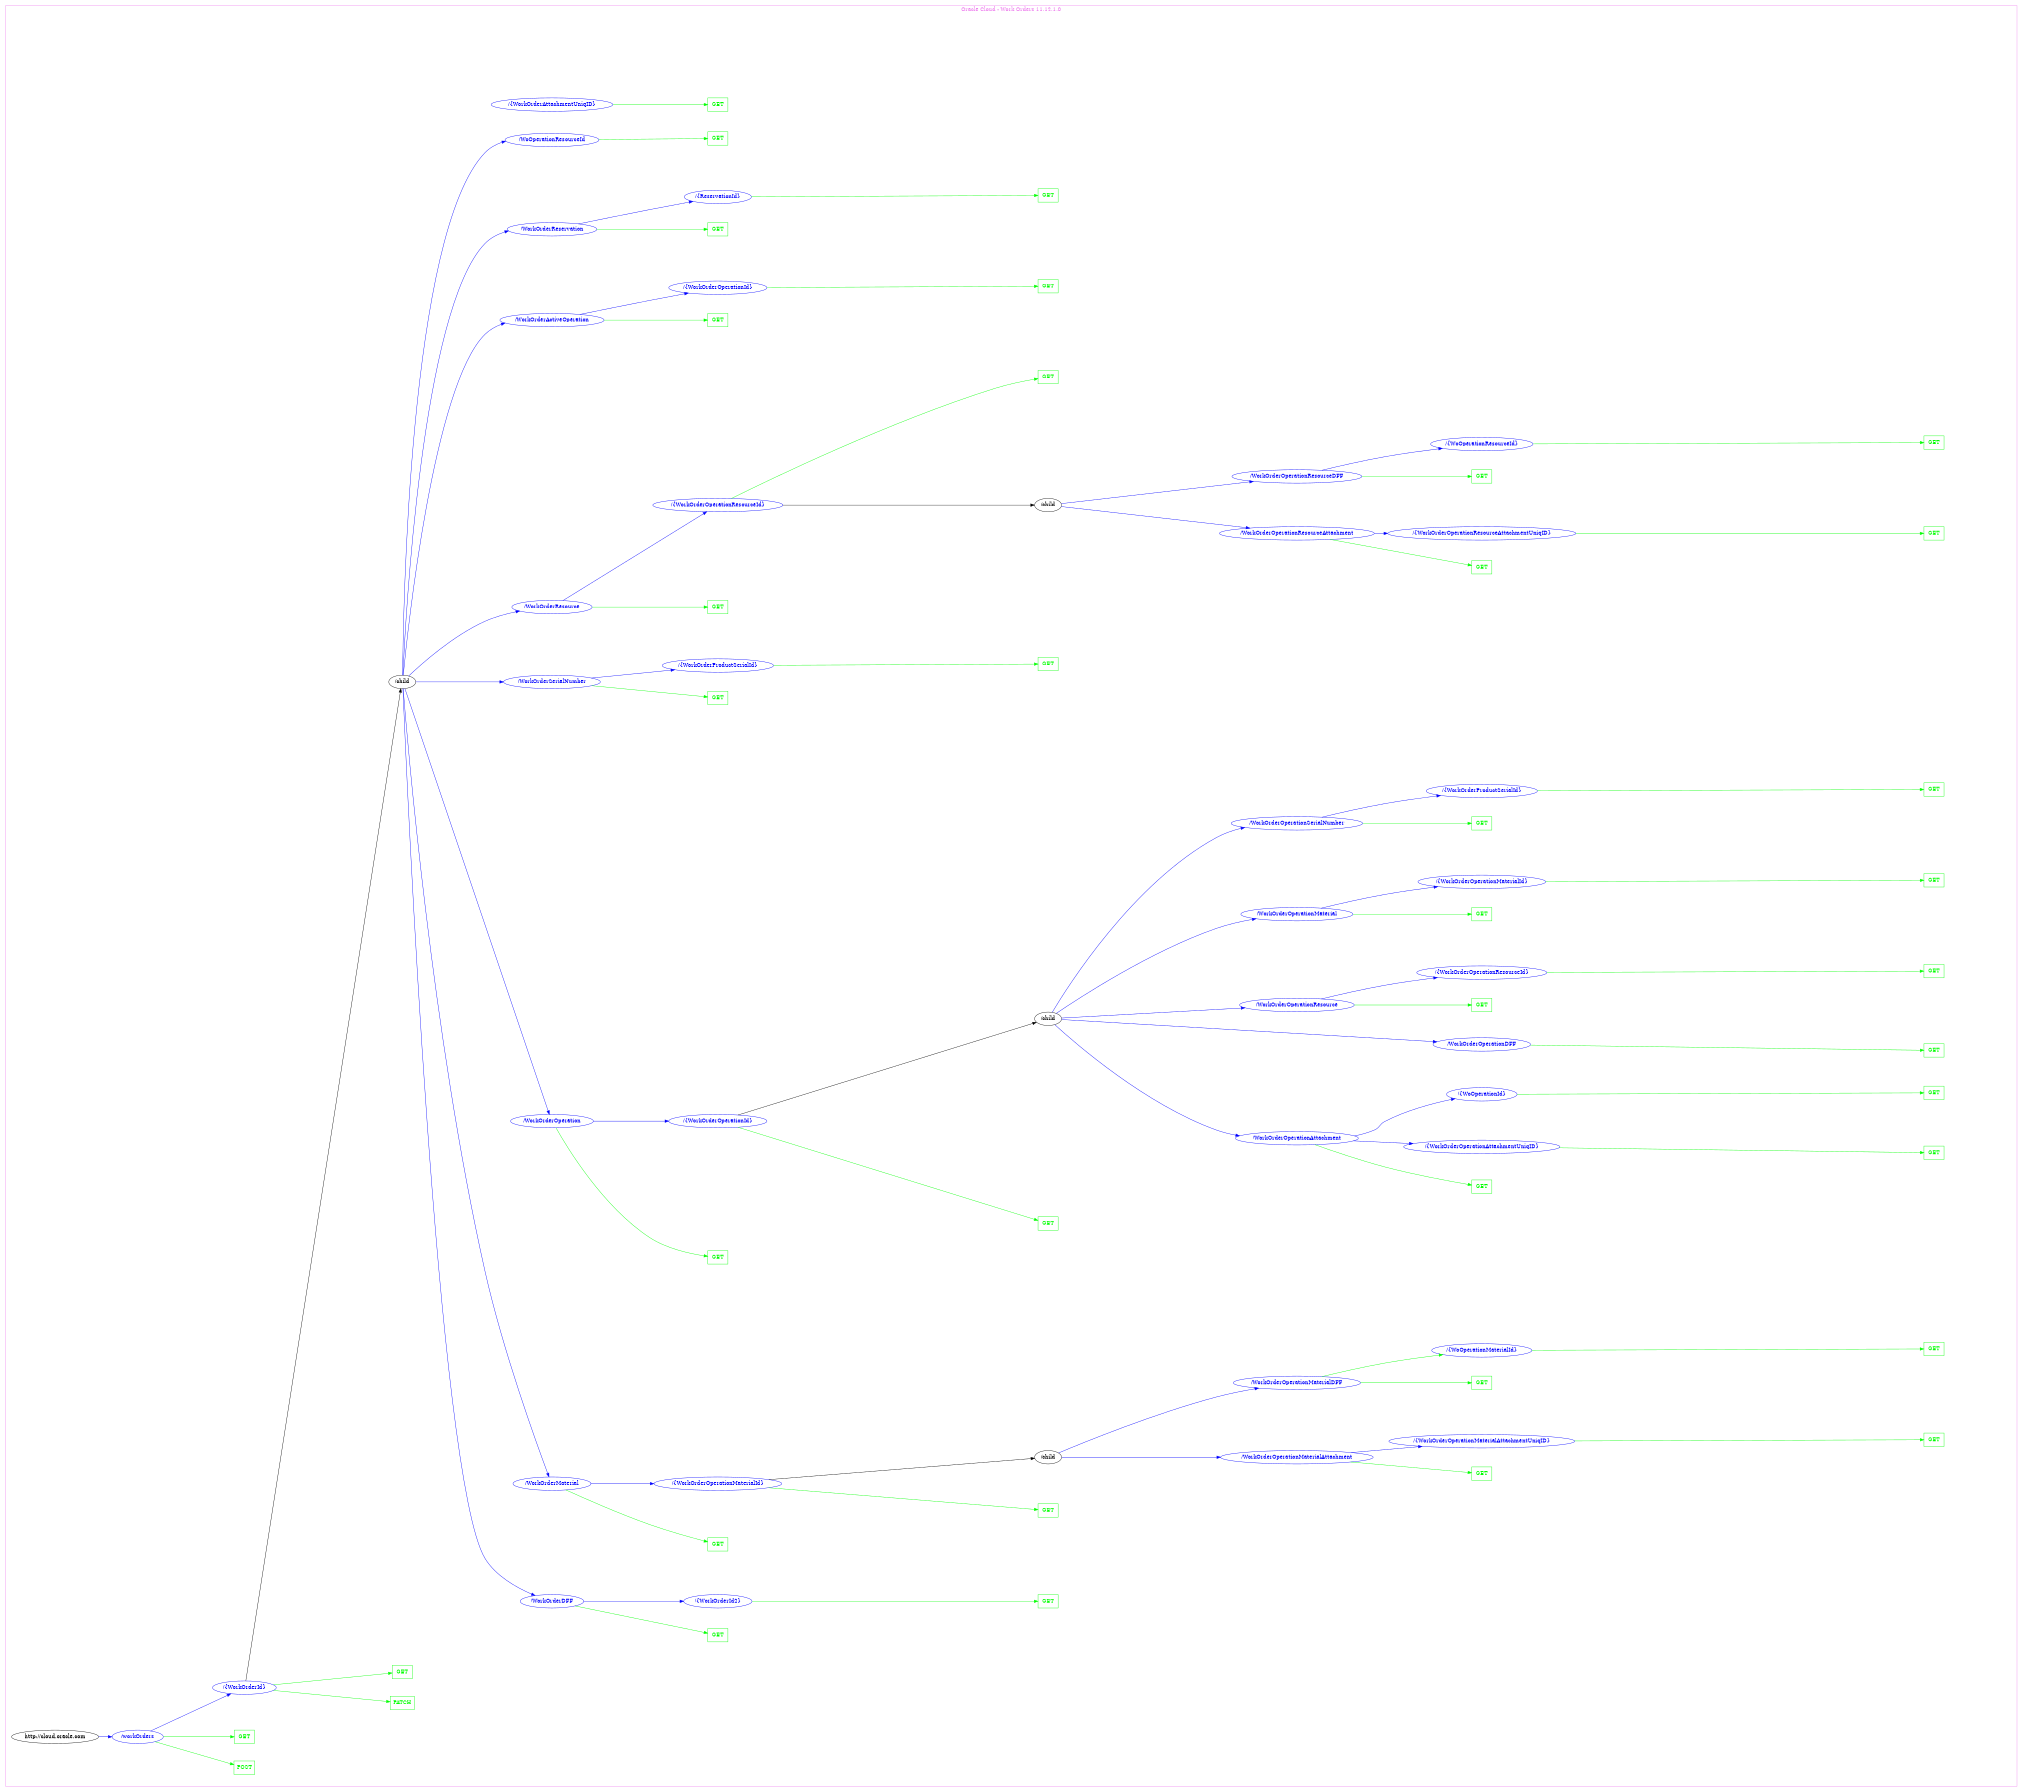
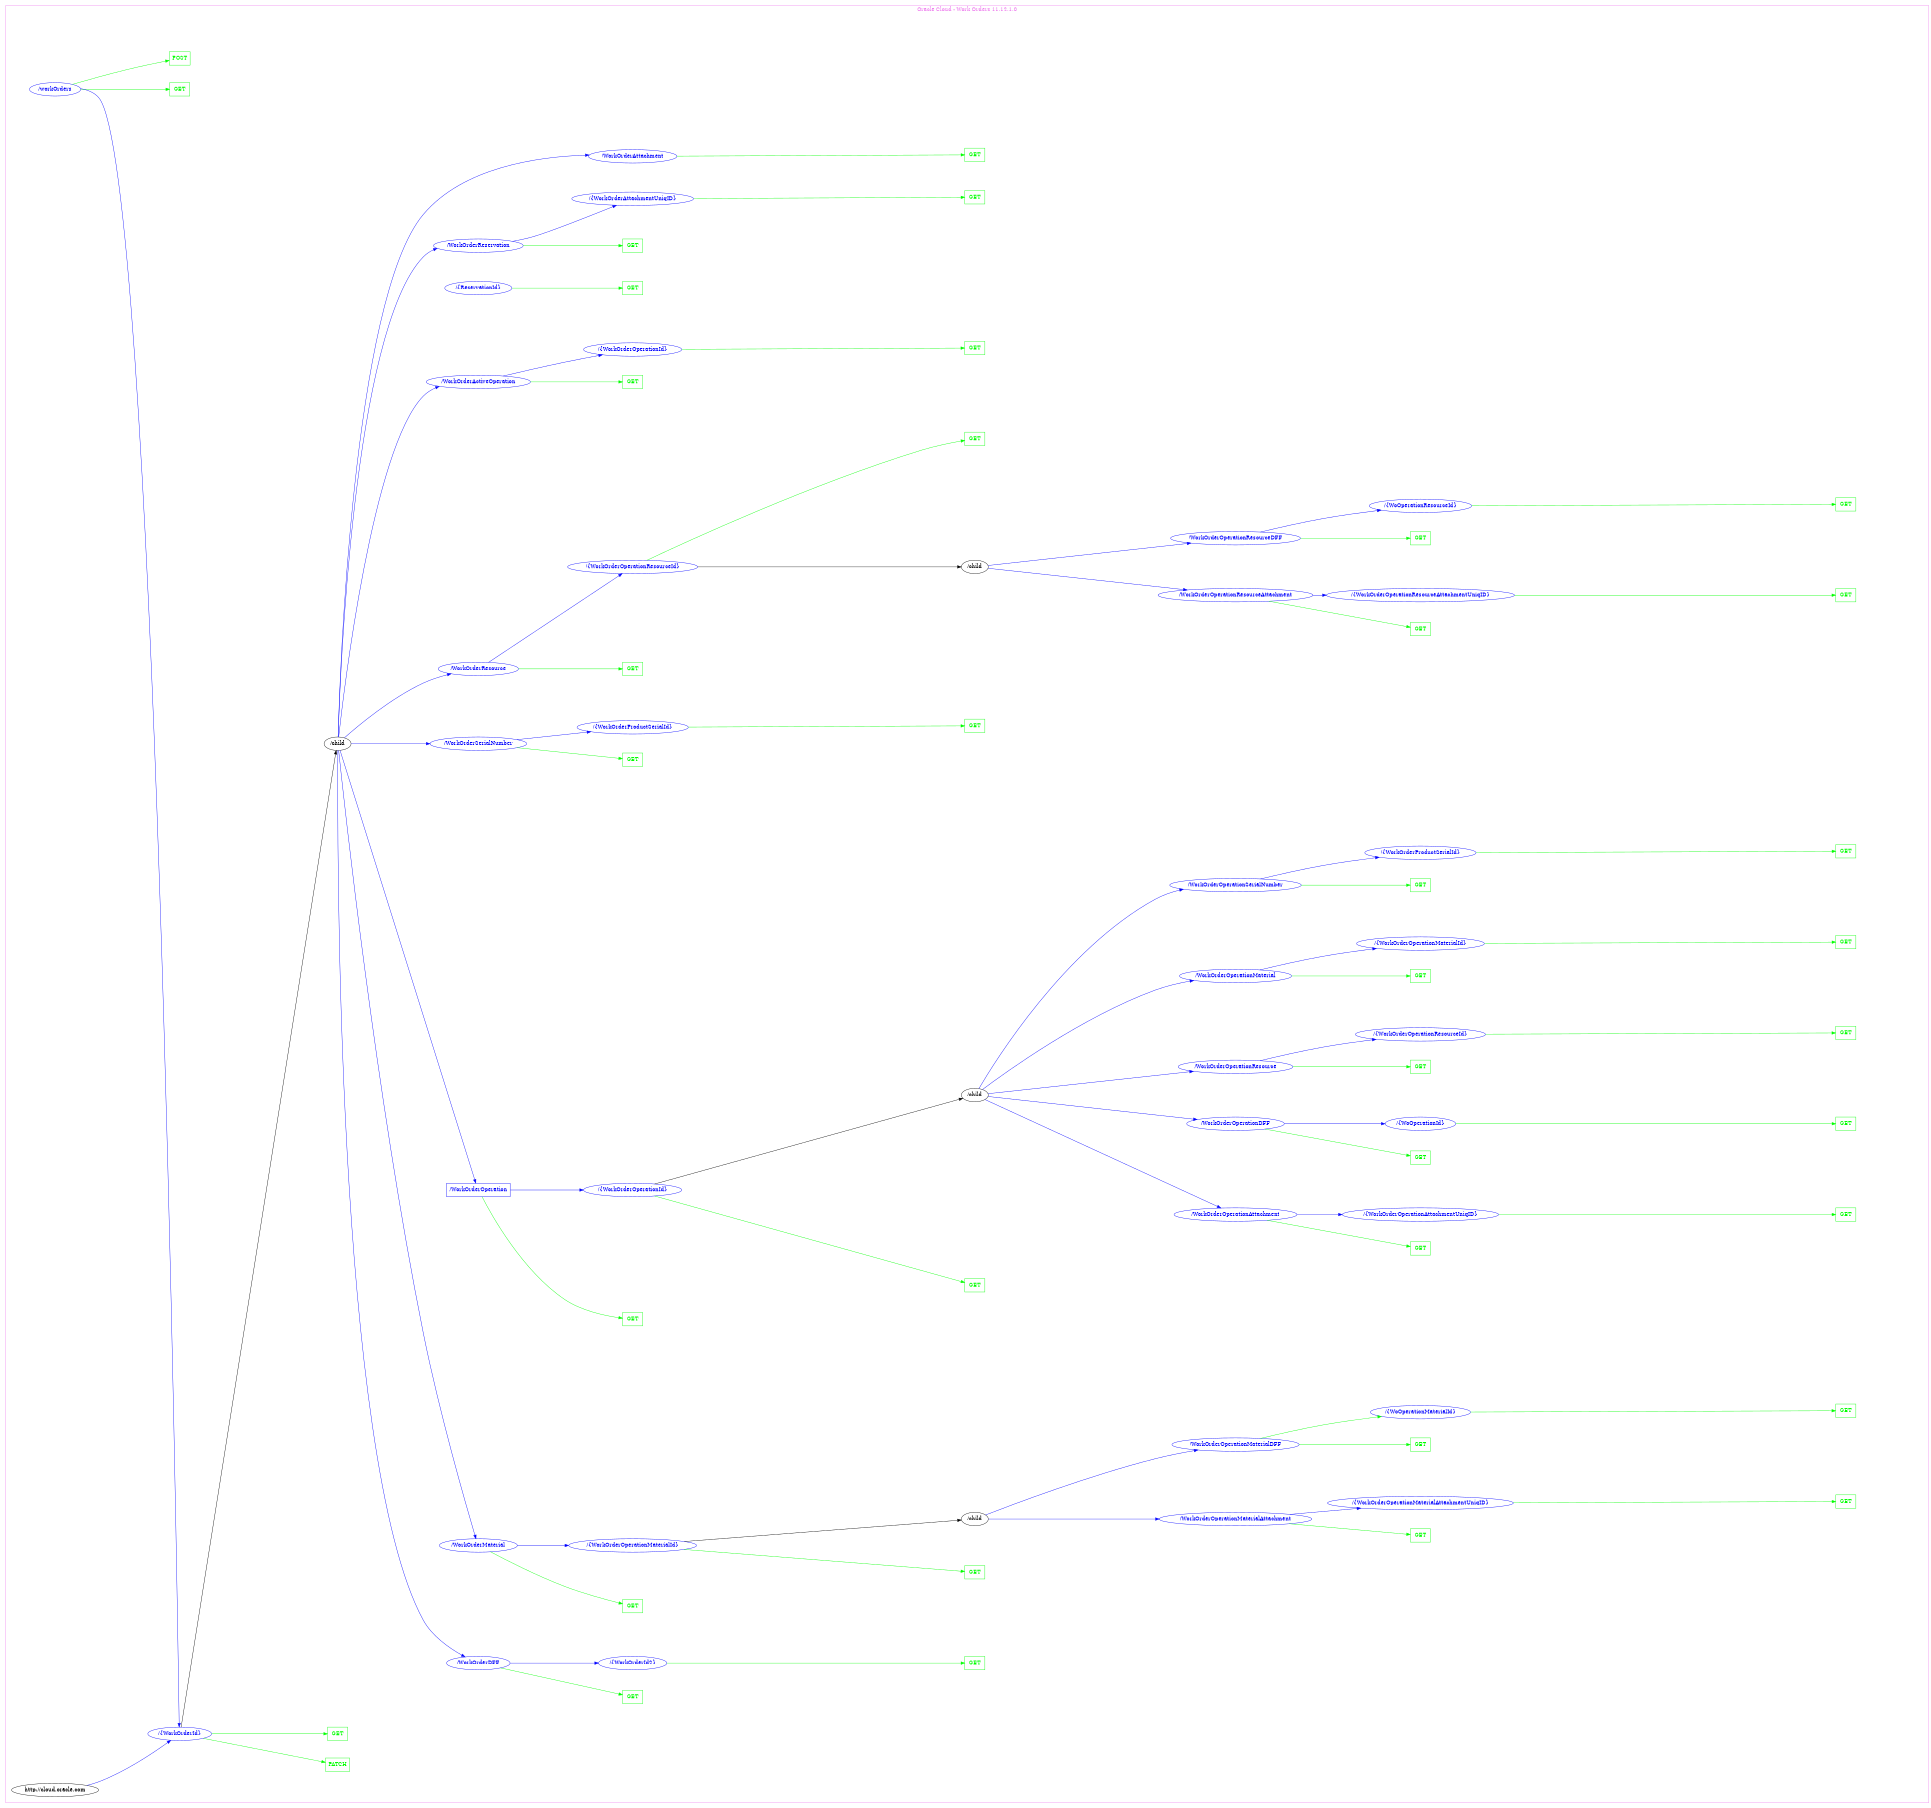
(552, 140) -> (633, 156)
(634, 213) -> (563, 226)
(1401, 1114) -> (1333, 1124)
(552, 1121) -> (478, 1190)
(103, 1737) -> (129, 1767)
